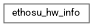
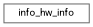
(47, 13) -> (47, 13)
